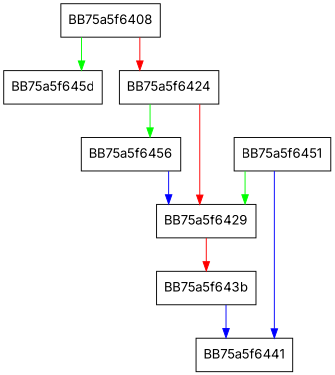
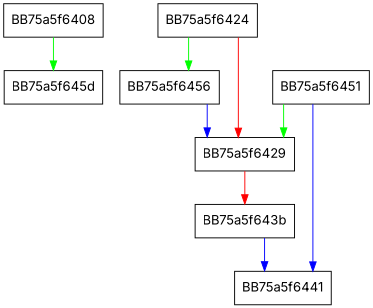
(140, 49) -> none
